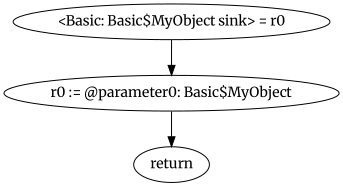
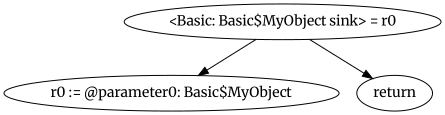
(172, 124) -> (337, 56)
